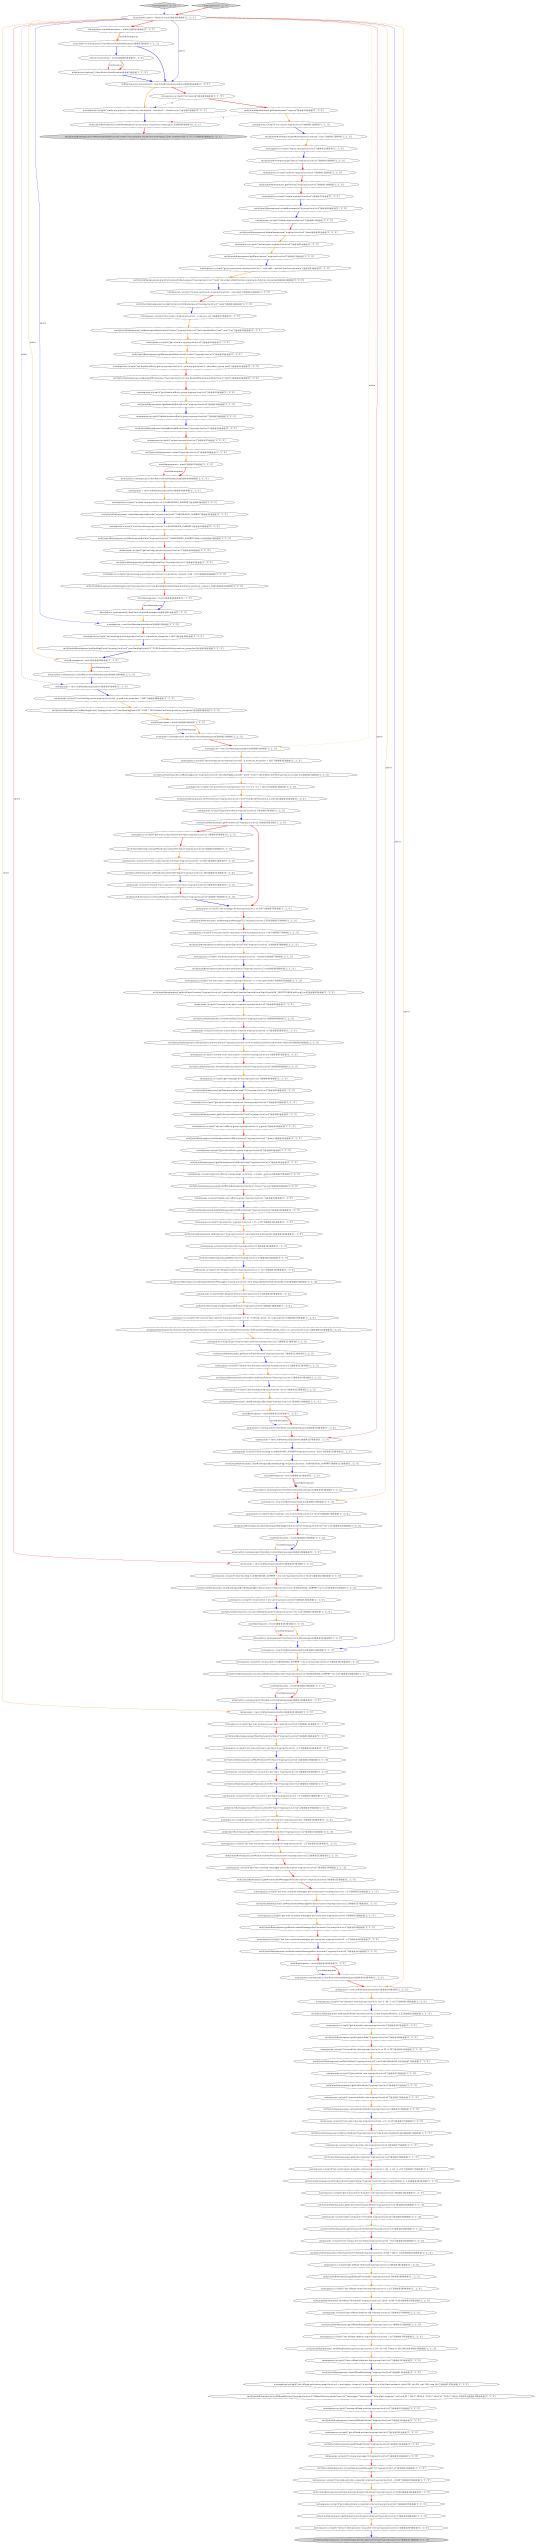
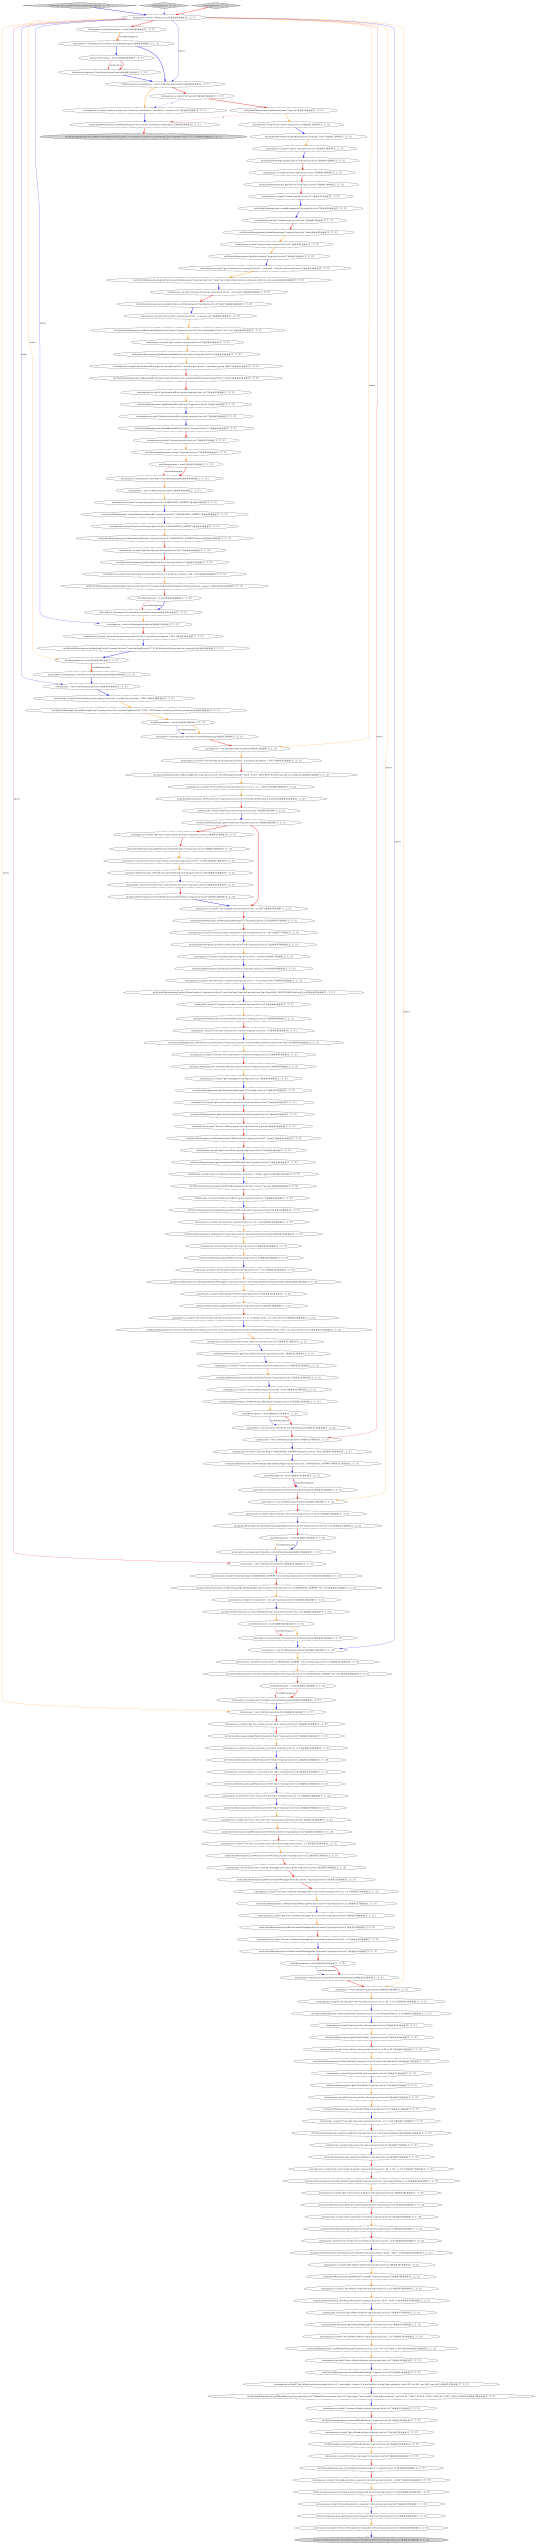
none -> (80, 6)
(21, 320) -> (21, 320)
(369, 344) -> (369, 344)
